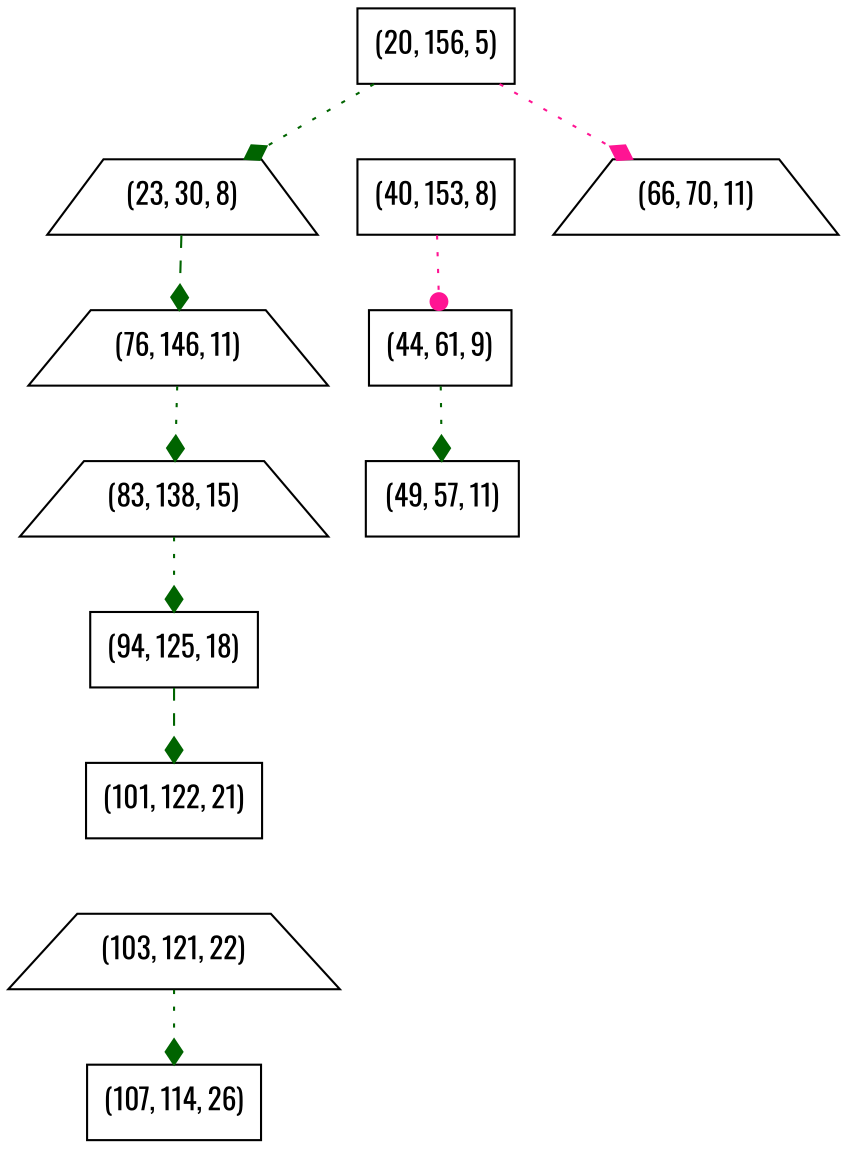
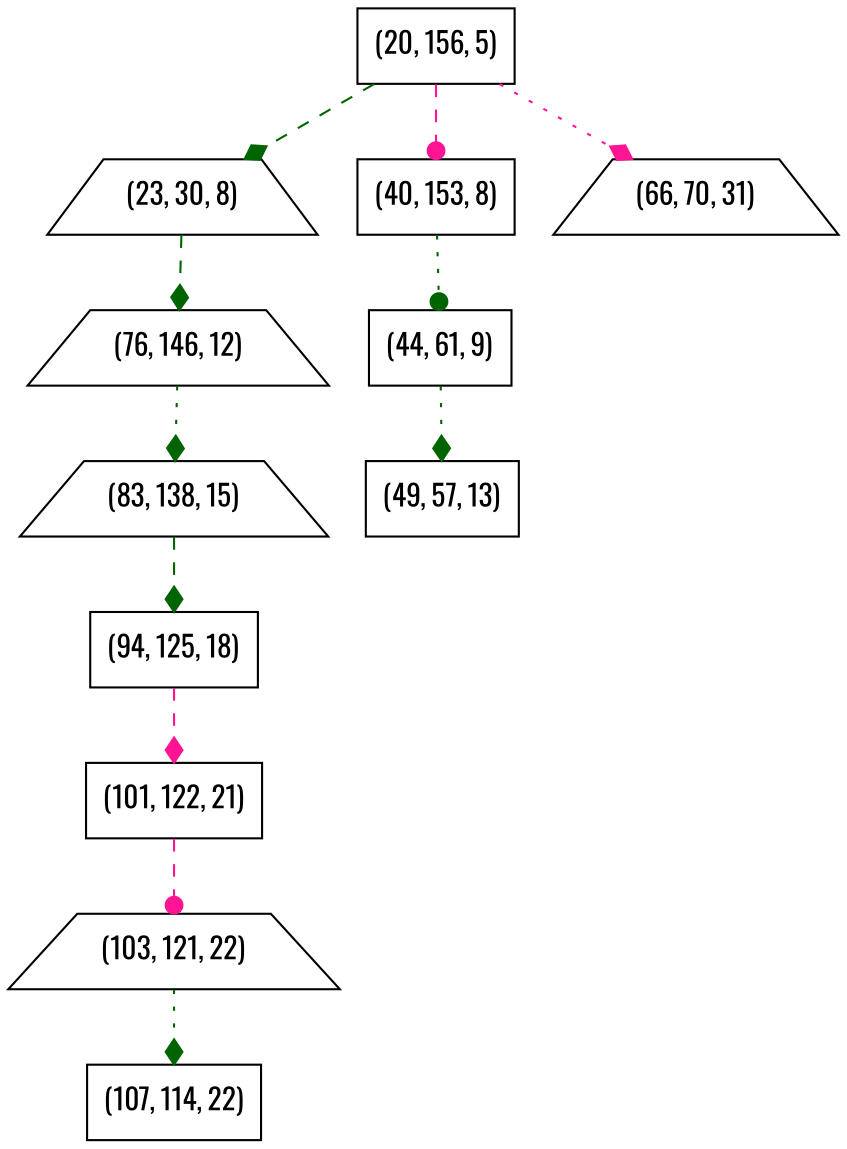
none -> (436, 113)
(320, 115) -> (320, 115)
(696, 197) -> (696, 197)
(438, 264) -> (438, 264)
(178, 348) -> (178, 348)
(442, 499) -> (442, 499)
(174, 562) -> (174, 562)
(174, 713) -> (174, 713)
none -> (174, 868)
(174, 1102) -> (174, 1102)
